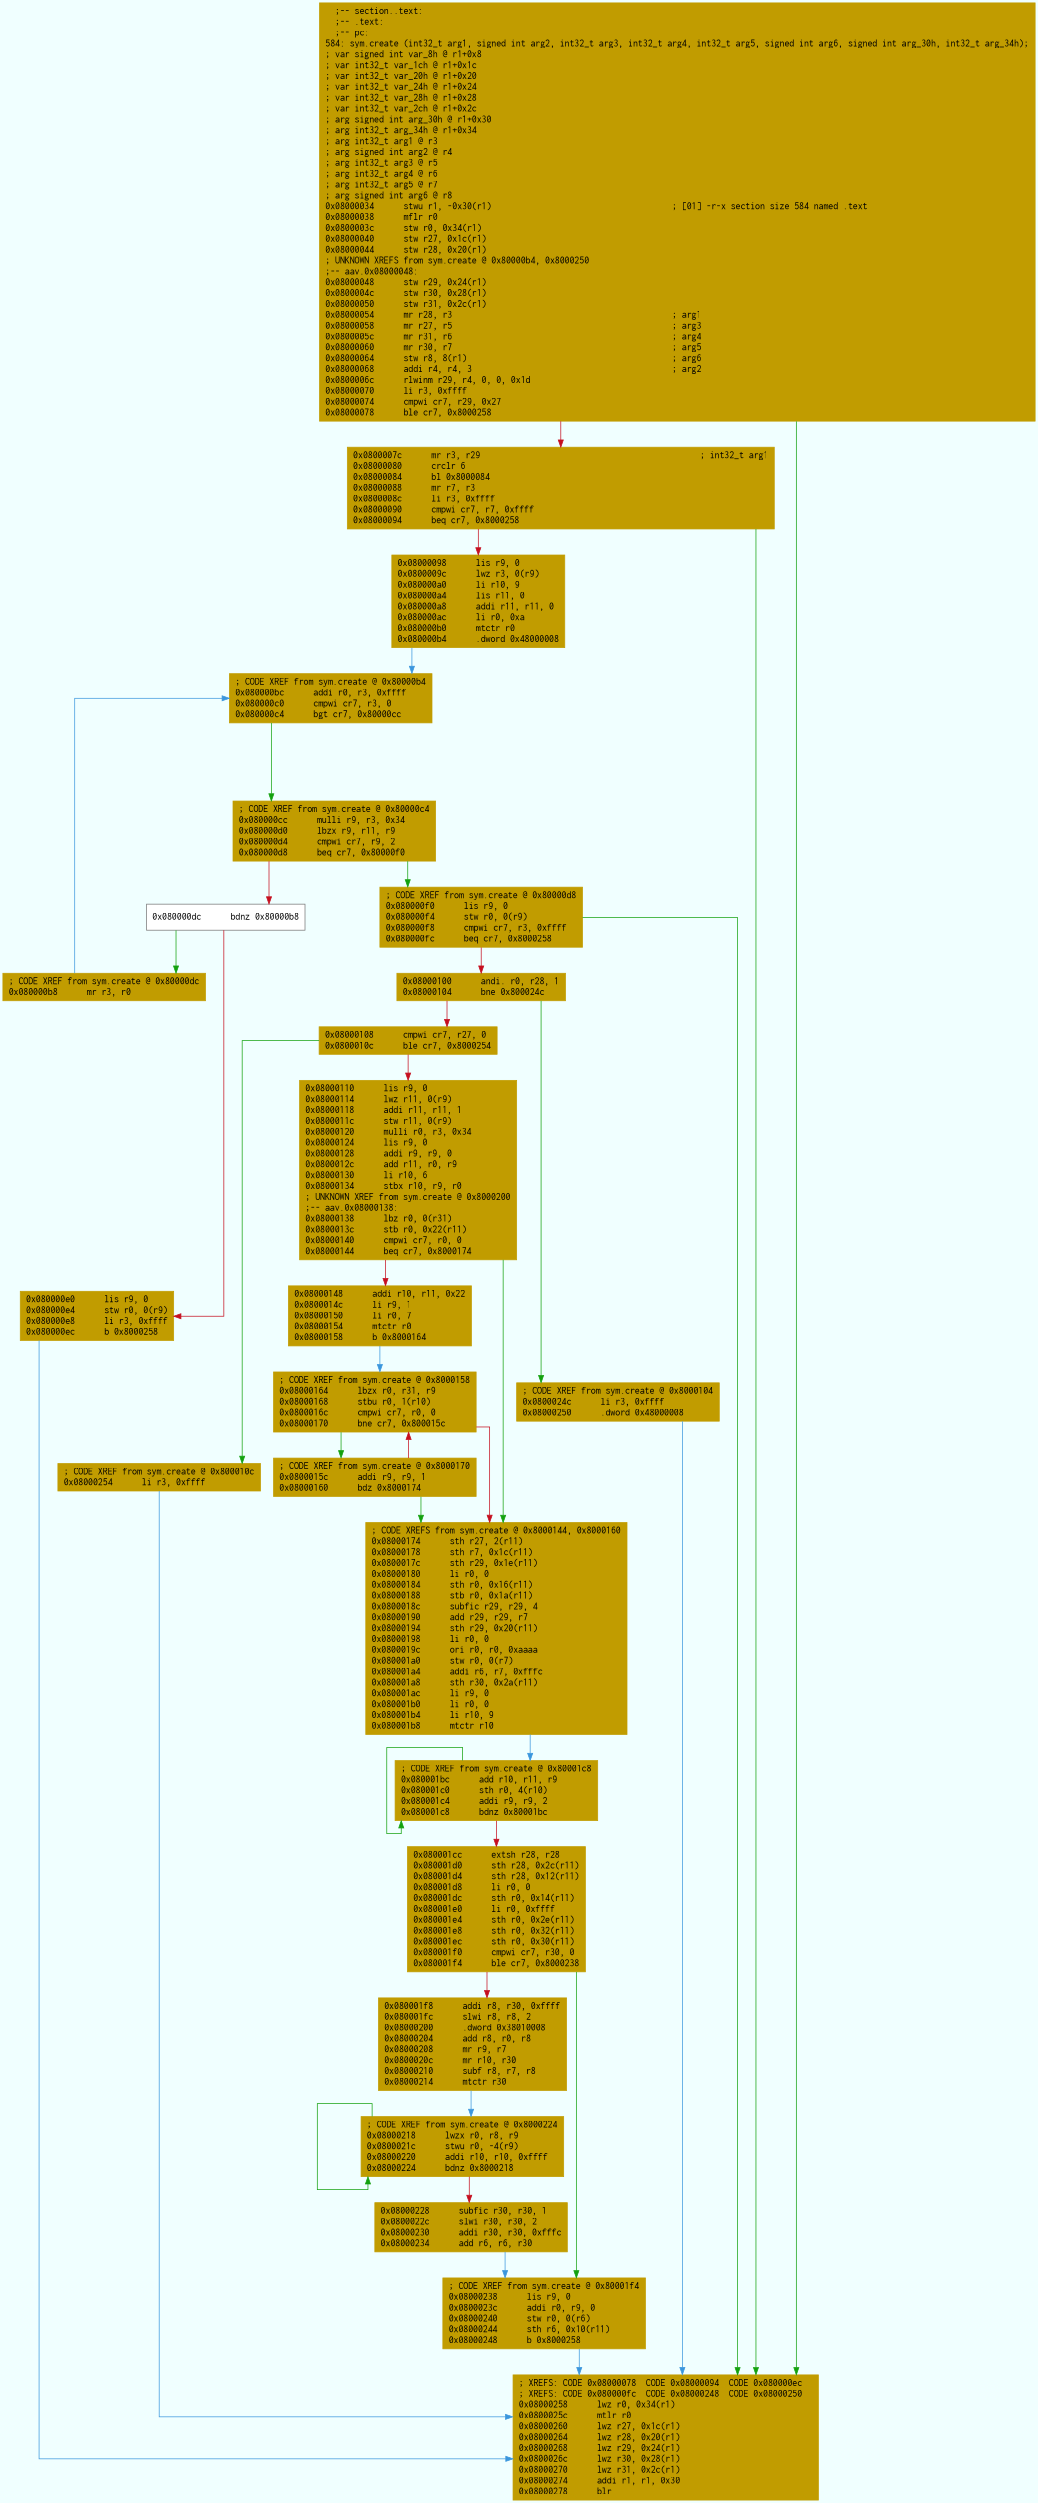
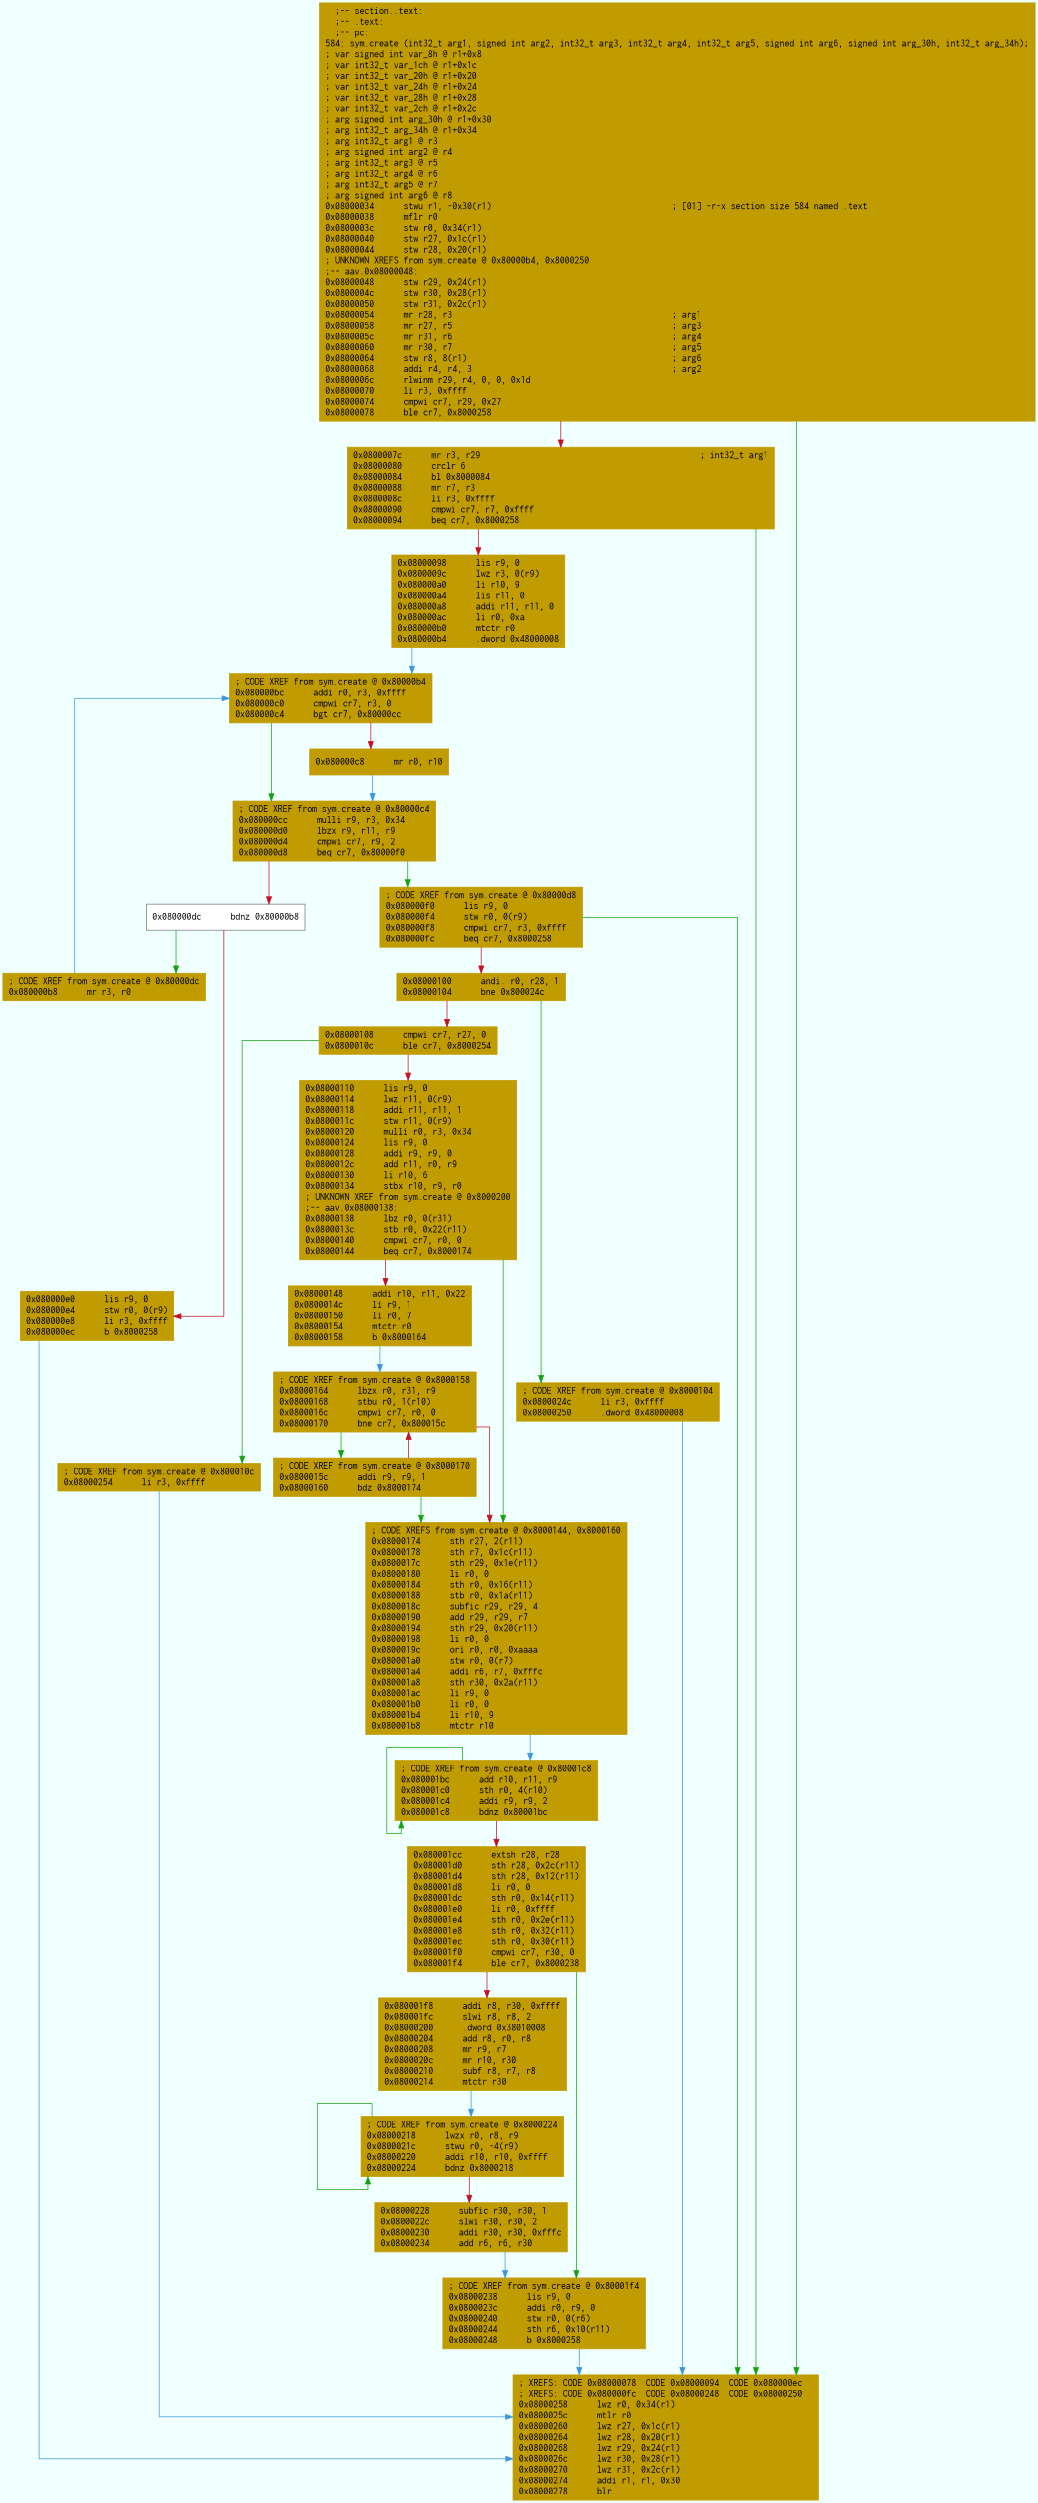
none -> (379, 762)
